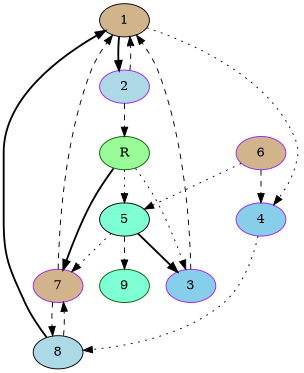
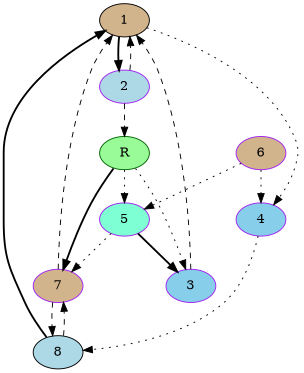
(261, 182) -> (261, 182)
(125, 219) -> (125, 219)
(125, 286) -> none
